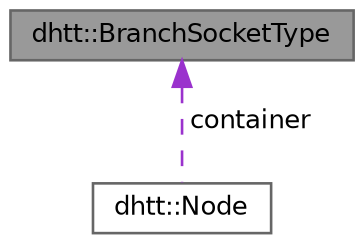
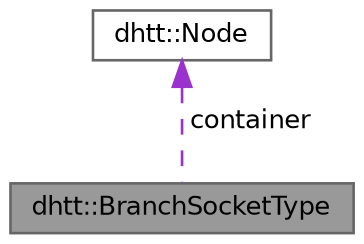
(182, 135) -> (182, 135)
